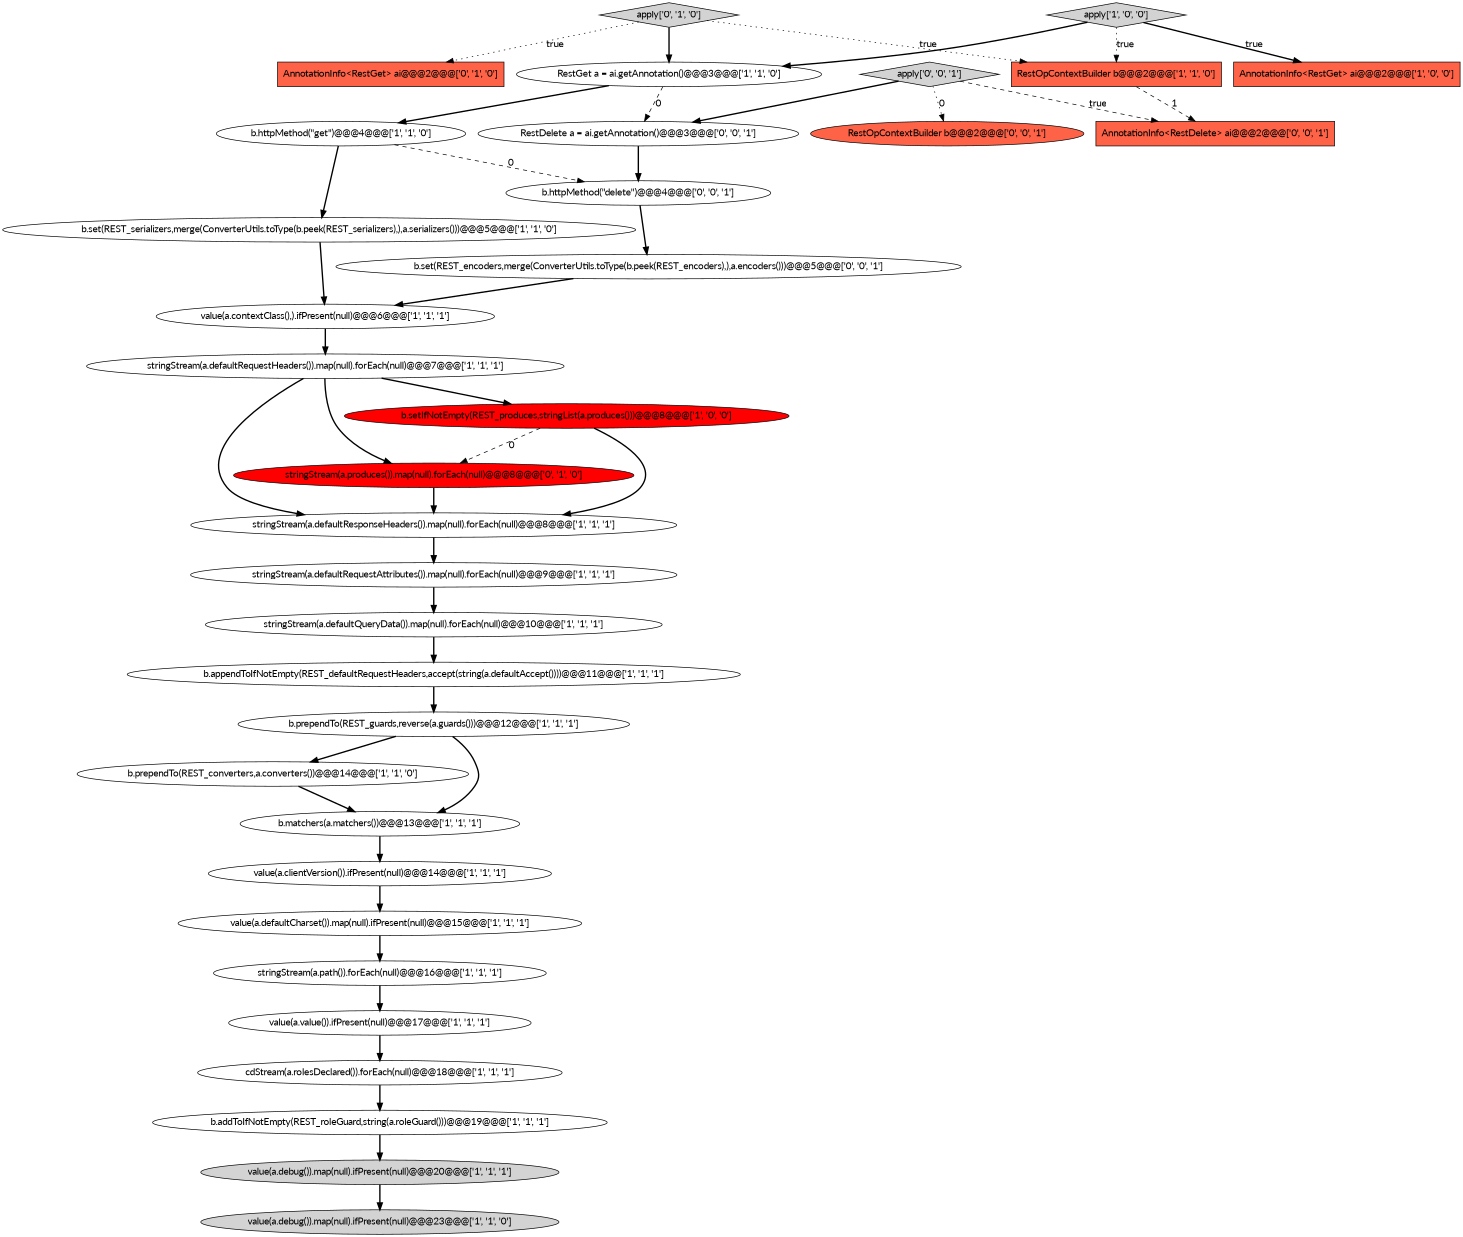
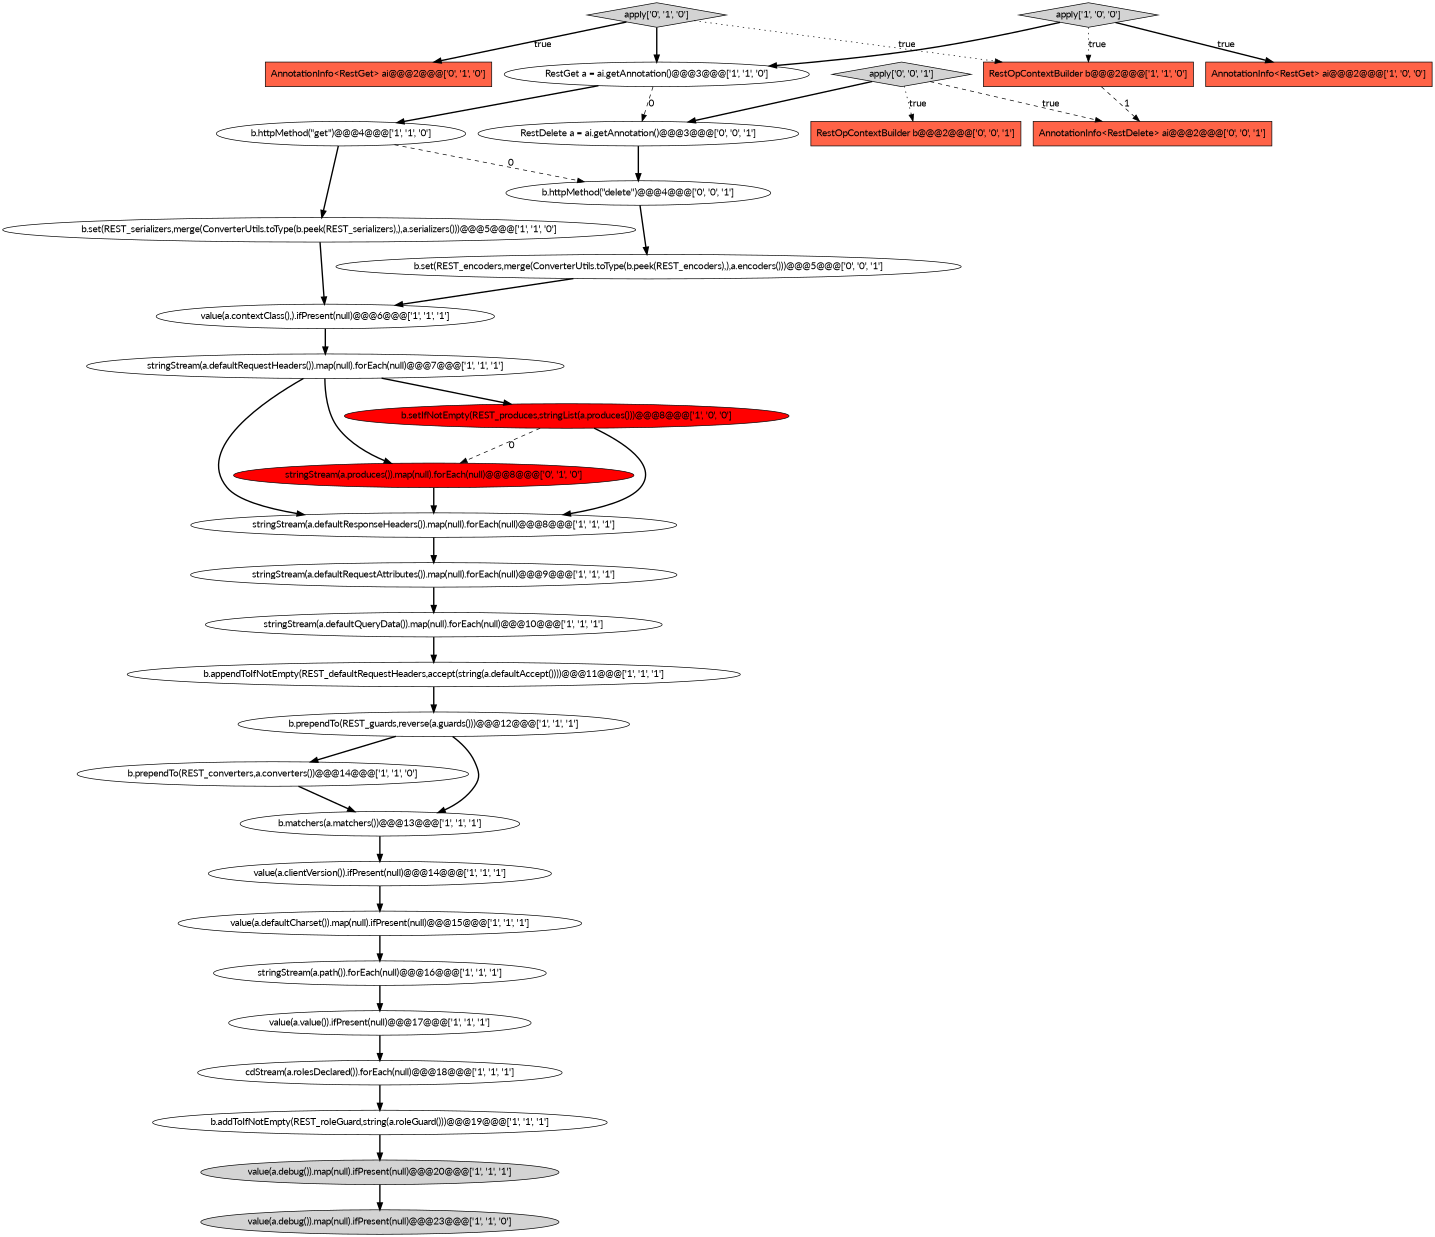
(546, 41) -> (534, 41)
(942, 104) -> (918, 104)
(947, 134) -> (916, 134)
